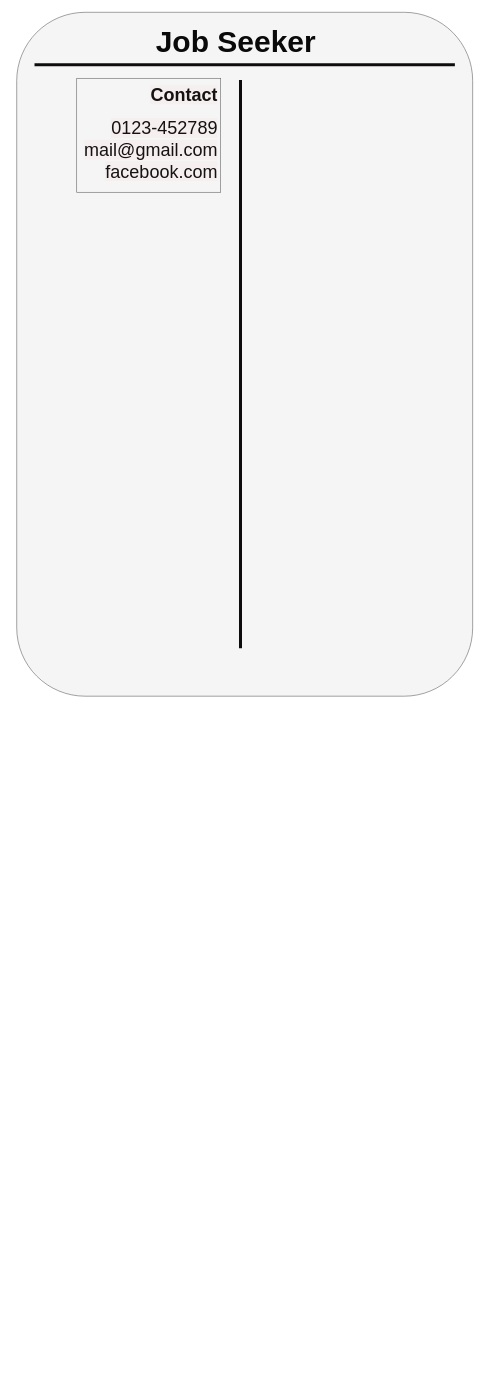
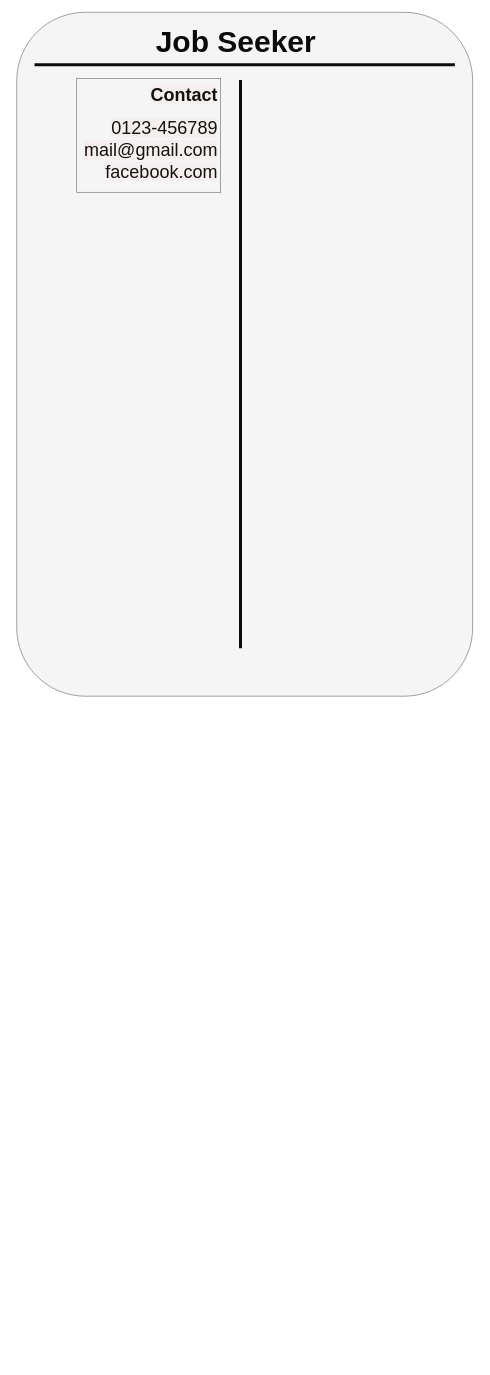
(148, 198) -> (148, 198)
